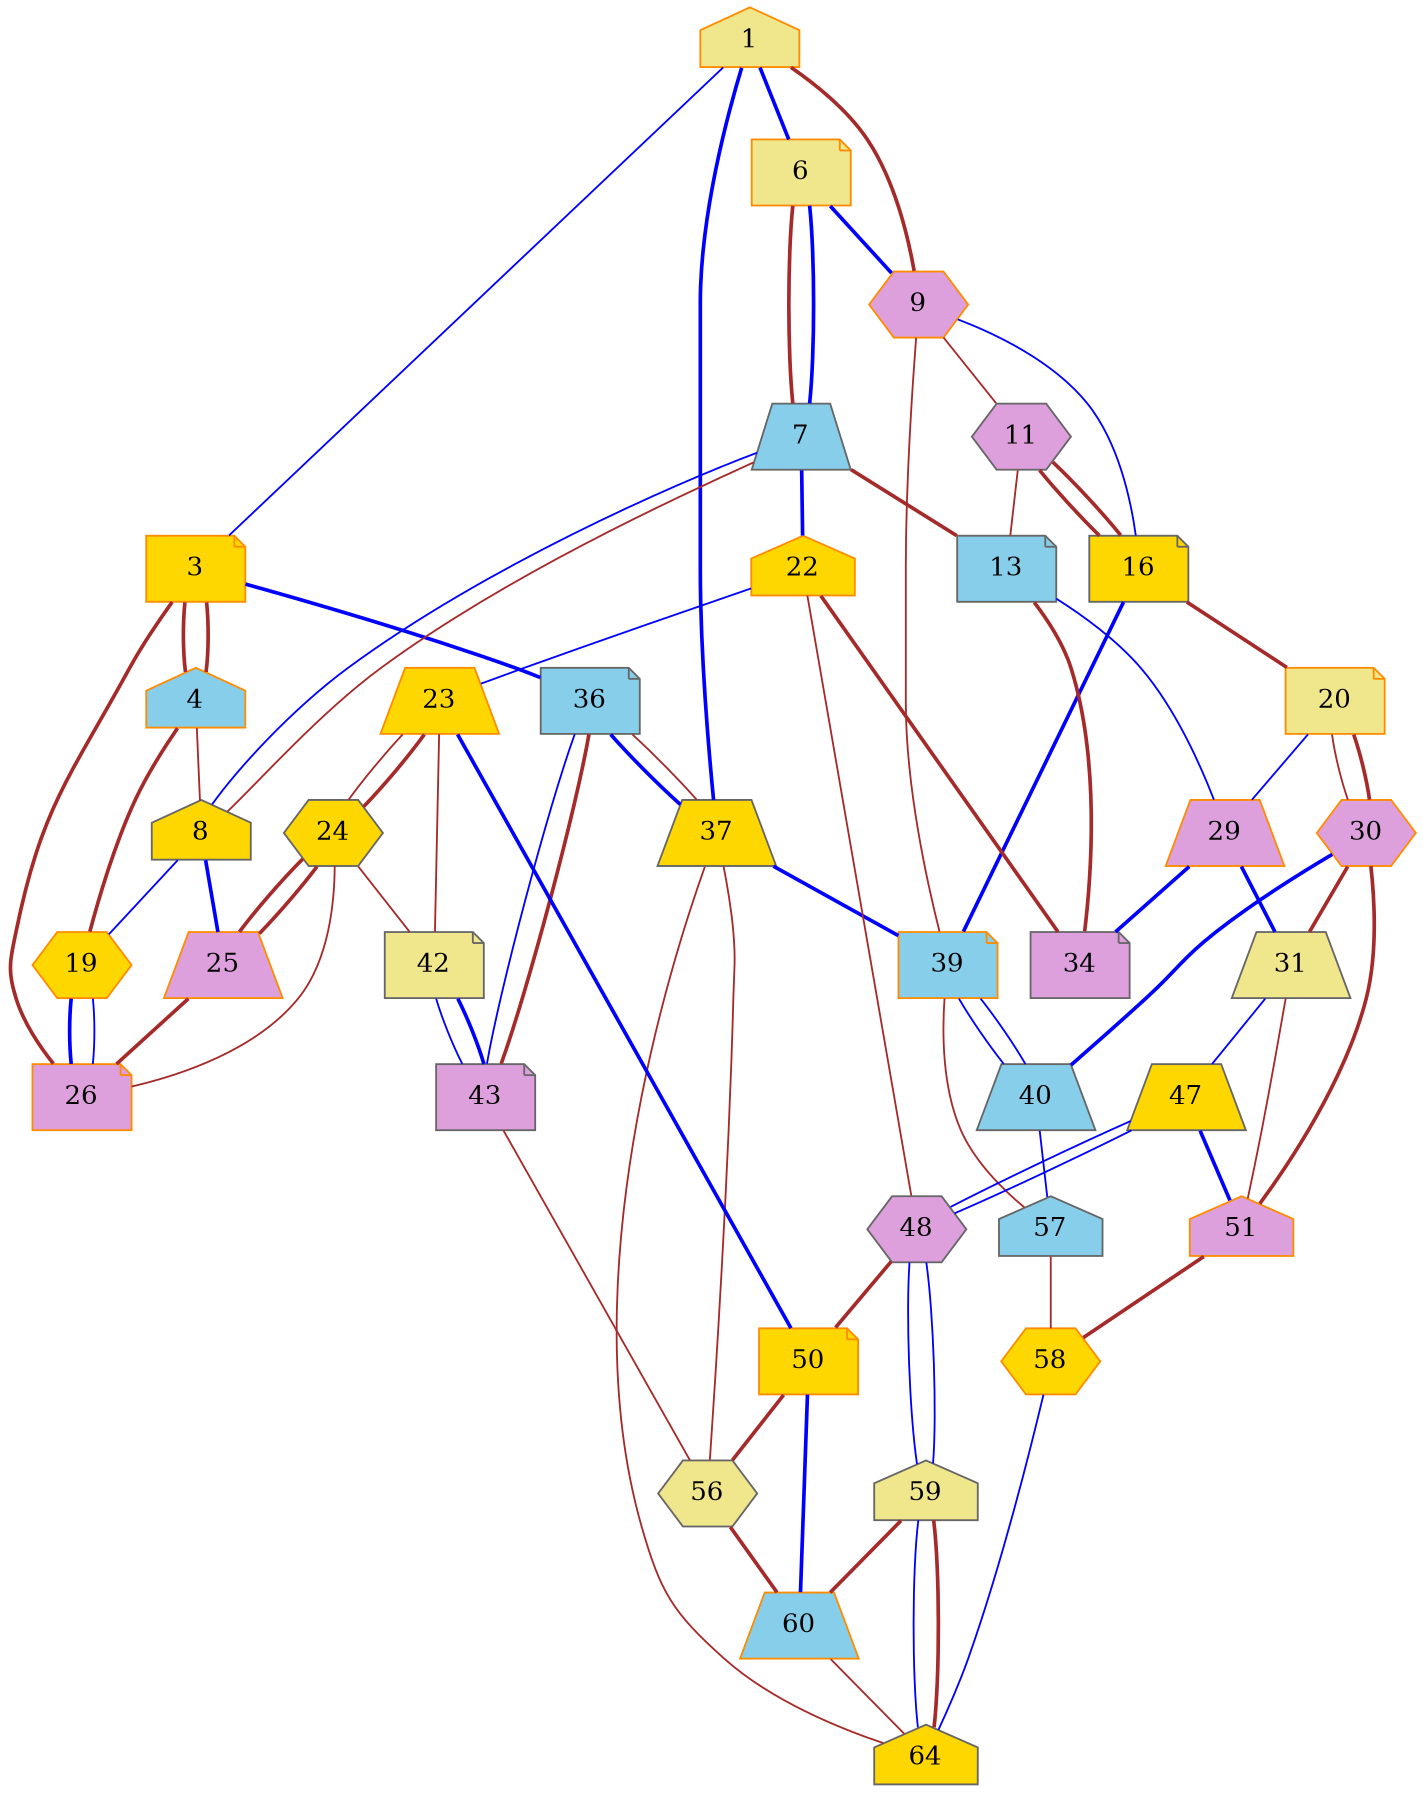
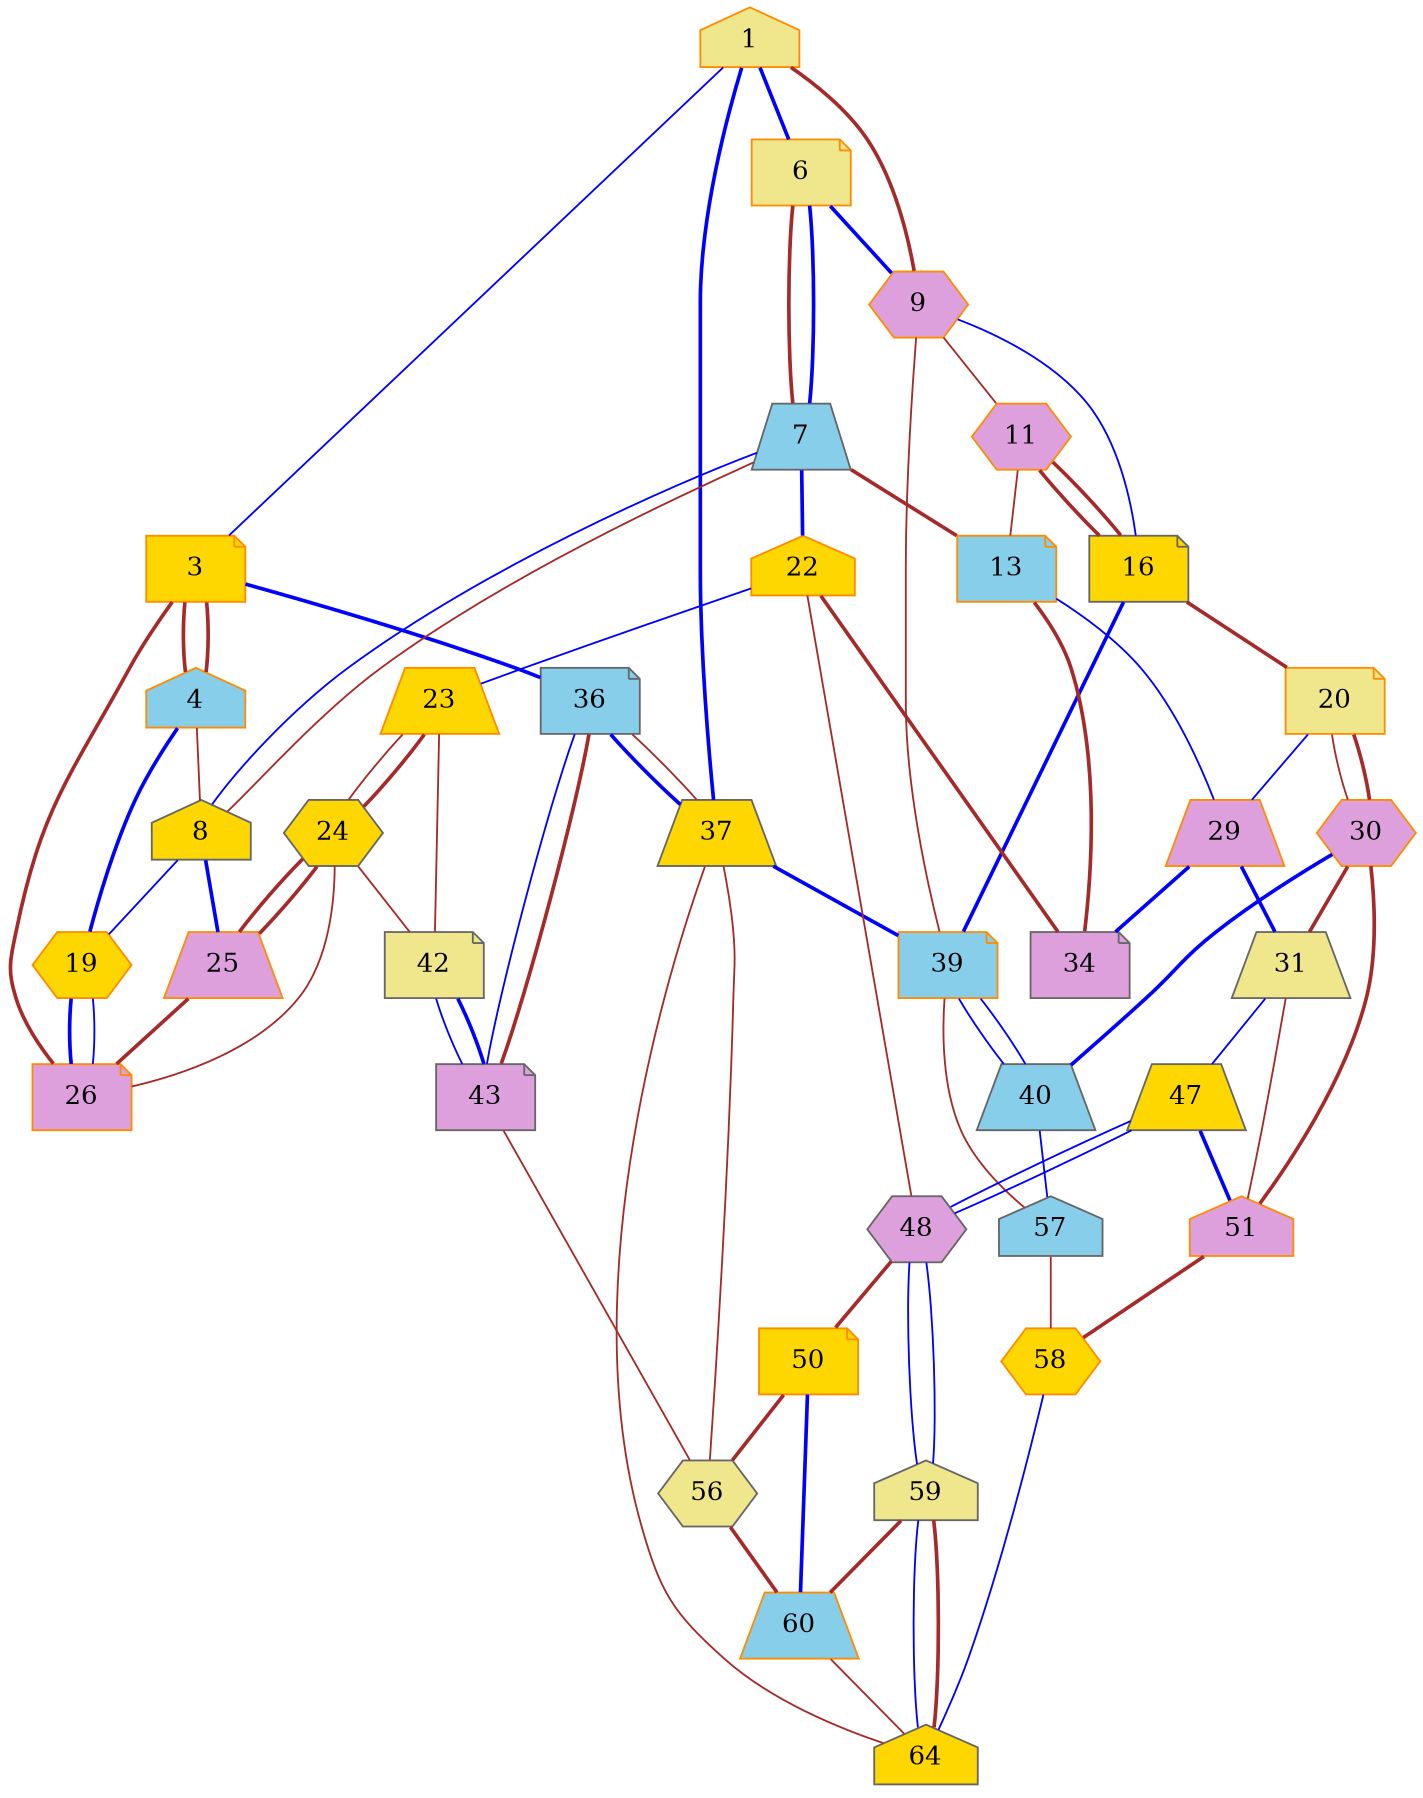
(1021, 437) -> (1021, 437)
(1007, 569) -> (1007, 569)
(124, 826) -> (124, 826)
(624, 1031) -> none
